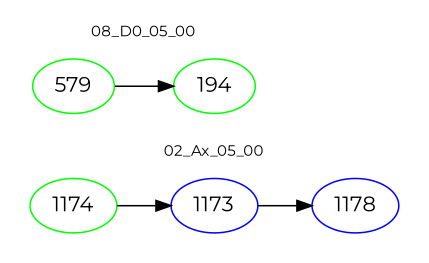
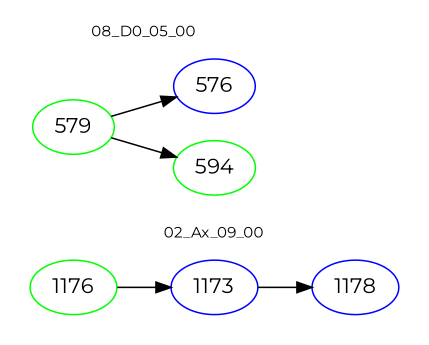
none -> (214, 86)
(214, 86) -> (214, 168)
(214, 152) -> (214, 234)
(74, 206) -> (74, 287)
